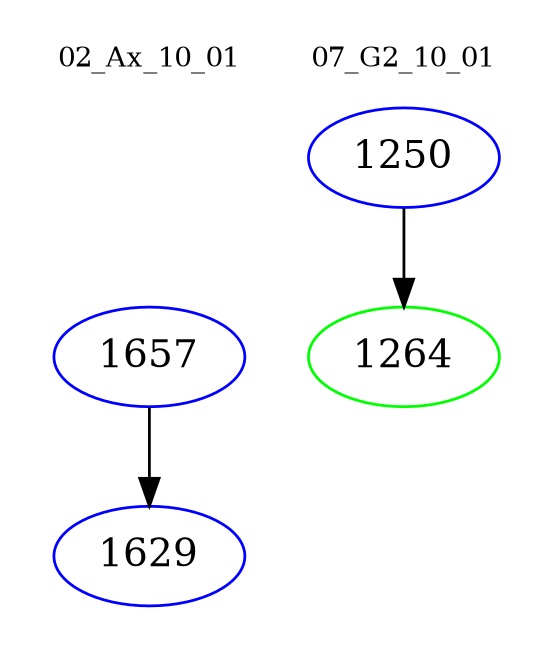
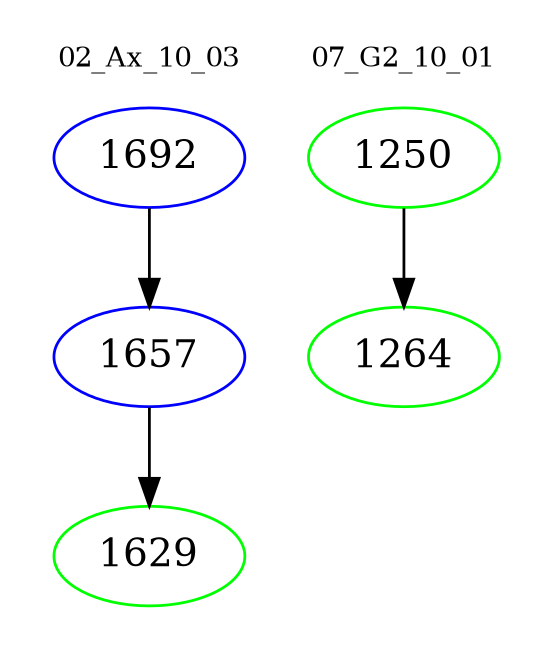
(149, 59) -> (149, 59)
none -> (149, 158)
(404, 158) -> (404, 158)
(149, 556) -> (149, 556)
